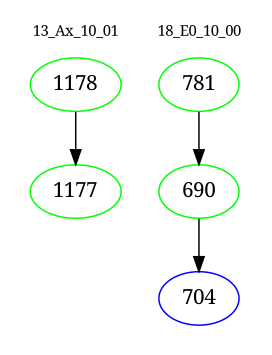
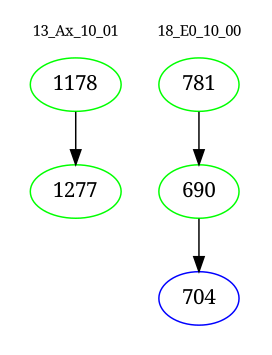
(76, 192) -> (76, 192)
